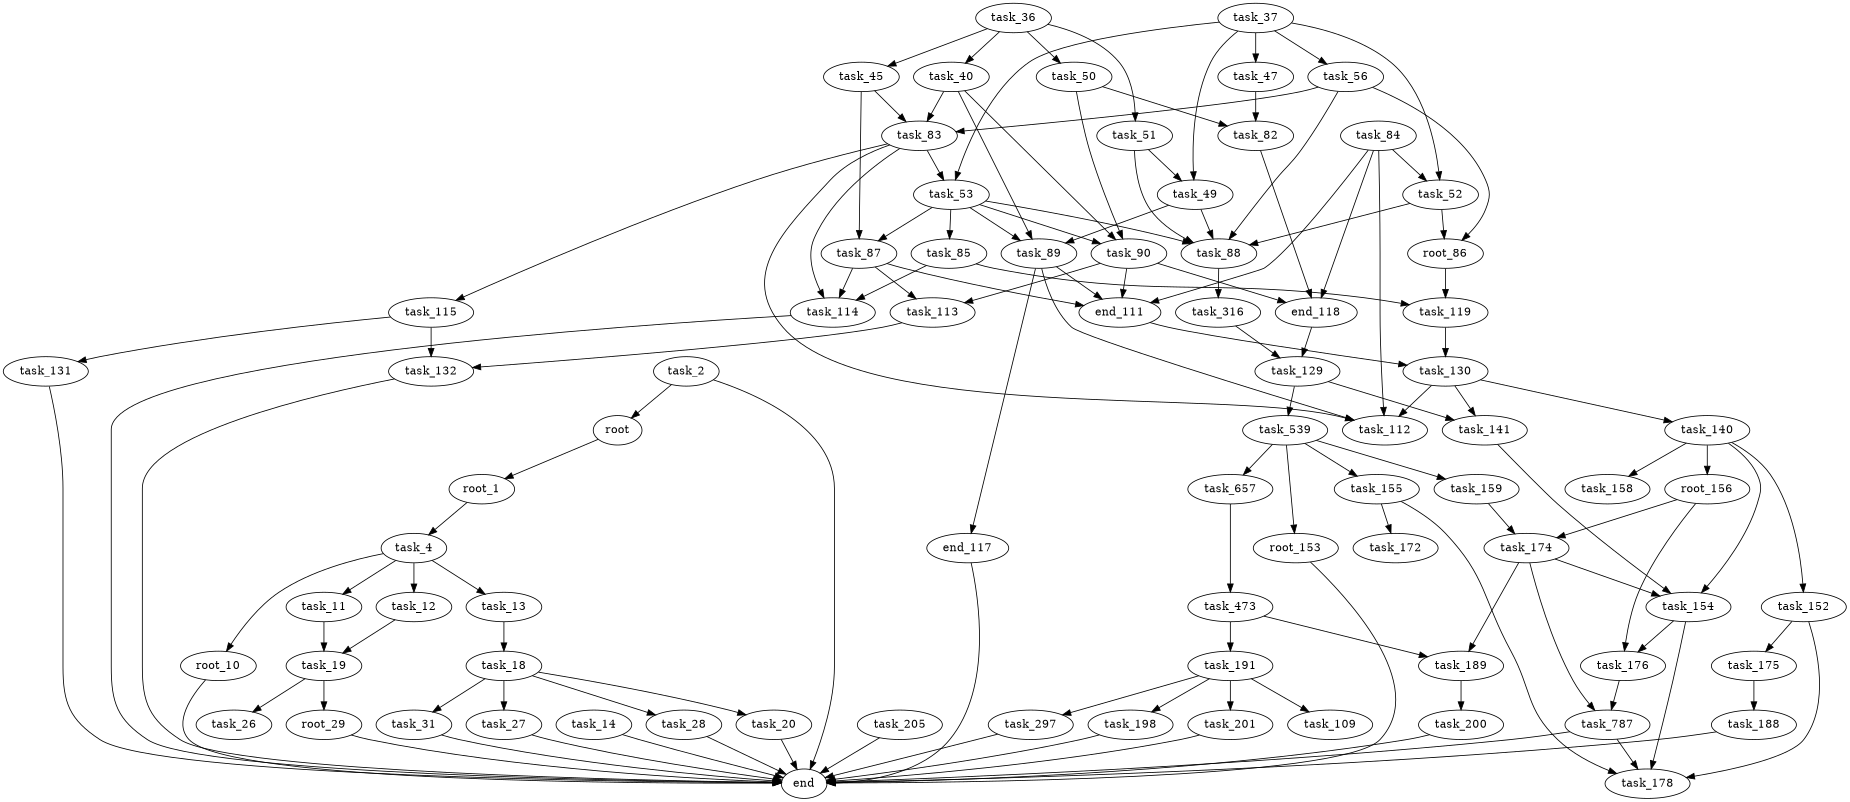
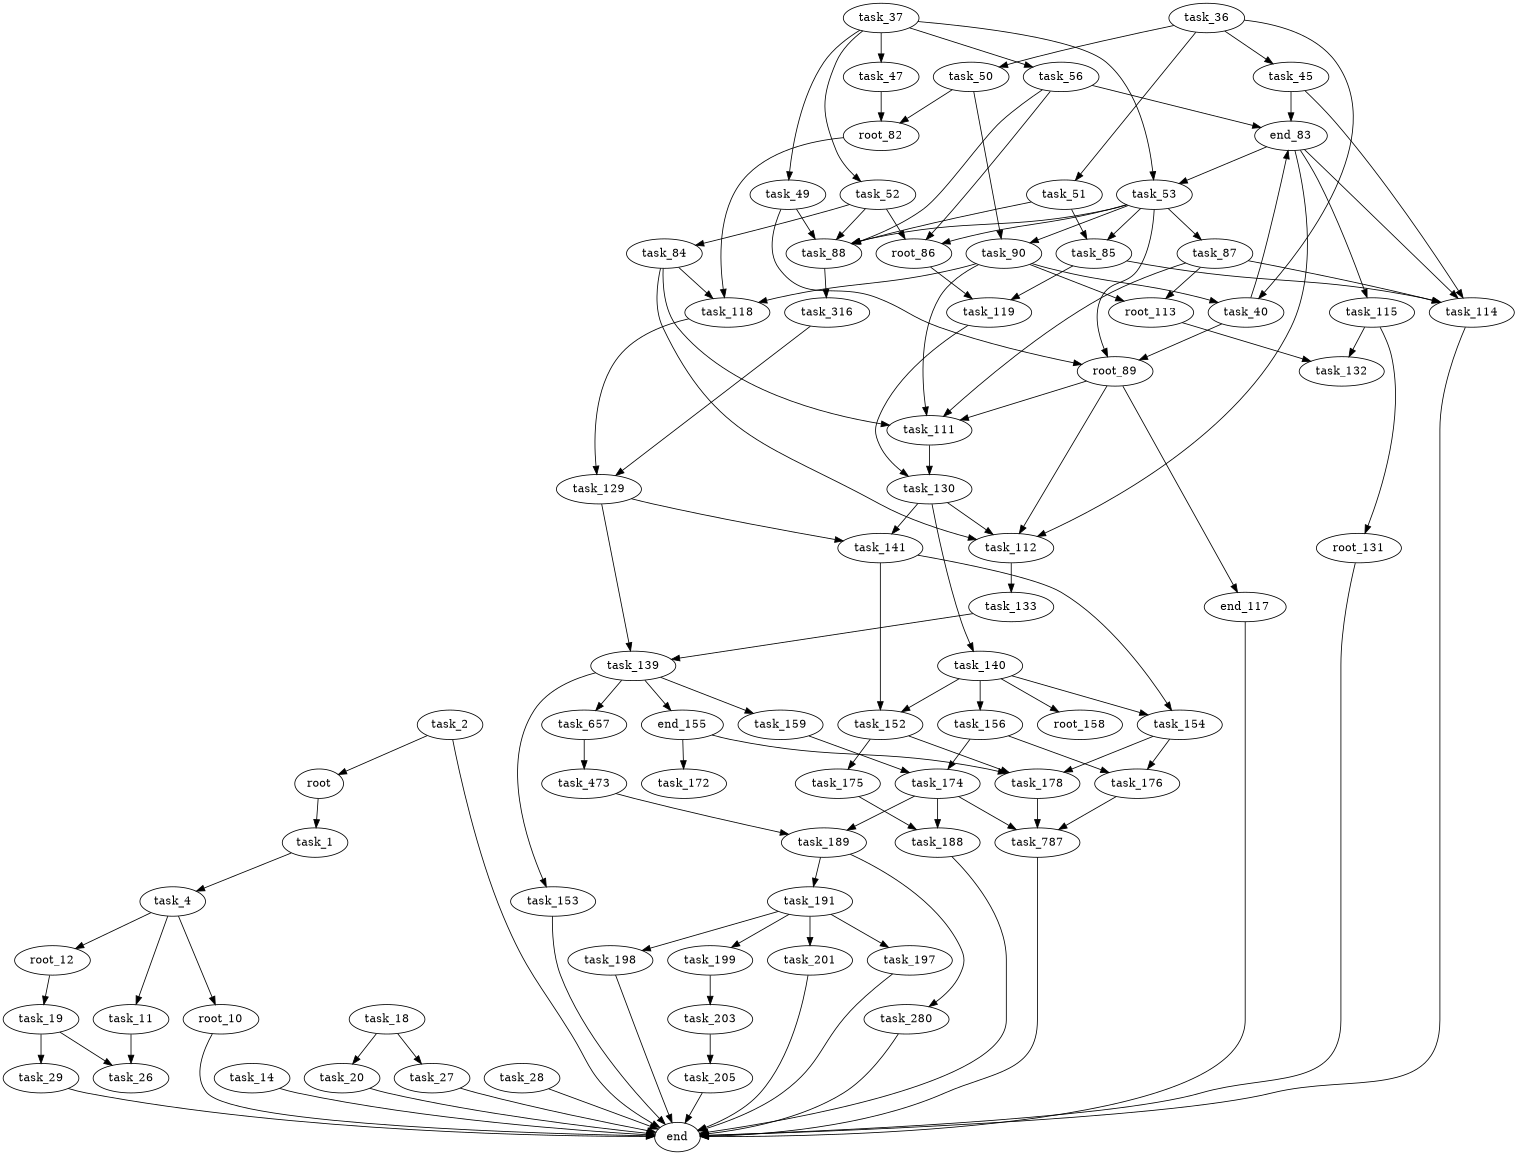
(919, 136) -> (1291, 136)
(1256, 136) -> (881, 136)
(1037, 162) -> (1107, 280)
(1162, 162) -> (1077, 221)
(1406, 162) -> (784, 223)
(860, 165) -> (1387, 187)
none -> (1007, 229)
(1039, 254) -> (1115, 371)
(933, 312) -> (1151, 312)
(1120, 312) -> (929, 430)
(1316, 312) -> (727, 312)
(46, 371) -> (1359, 548)
(1285, 430) -> (633, 666)
(482, 489) -> (315, 843)
(1377, 489) -> (682, 725)
(1607, 489) -> (1080, 725)
(1707, 489) -> (980, 725)
(1296, 548) -> (553, 901)
(1604, 576) -> (938, 809)
(414, 607) -> (52, 960)
(504, 607) -> none
none -> (1011, 607)
(324, 632) -> (131, 1045)
(1230, 632) -> (818, 868)
none -> (880, 636)
(590, 694) -> none
(324, 725) -> (41, 1078)
(414, 725) -> none
(1031, 725) -> (910, 960)
(1330, 725) -> (710, 960)
(1461, 725) -> (906, 1019)
(175, 736) -> none
(1625, 751) -> (1037, 809)
none -> (710, 1019)
